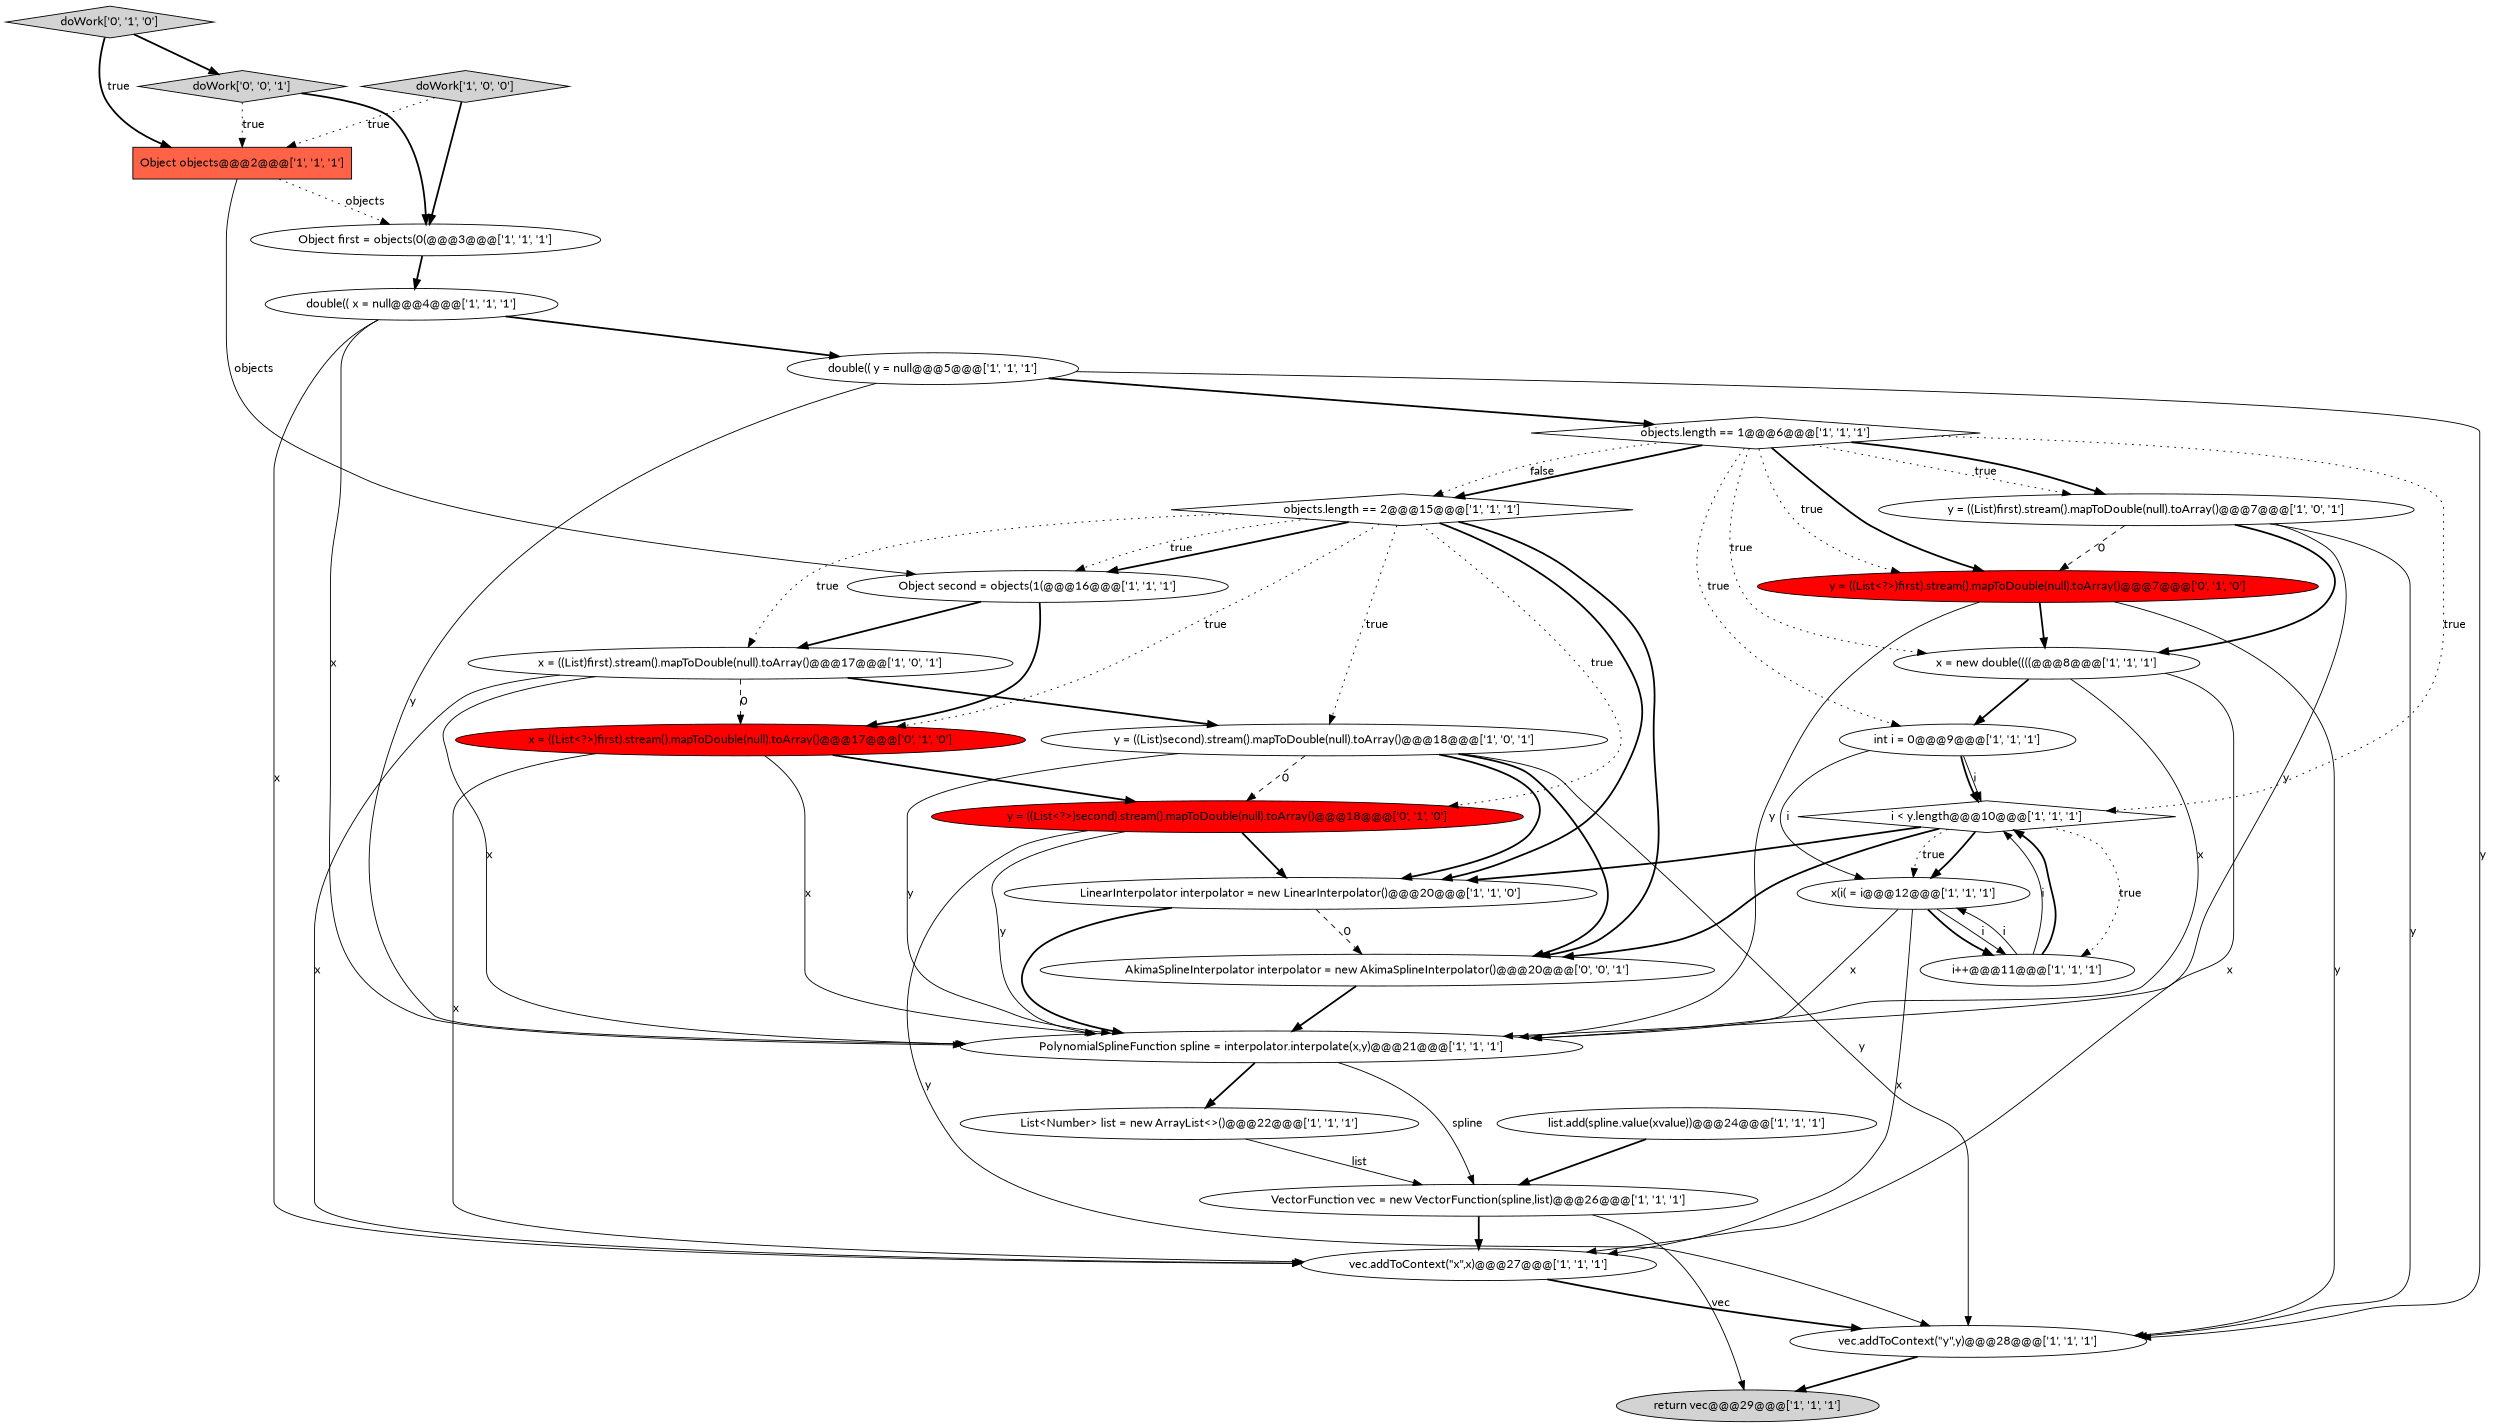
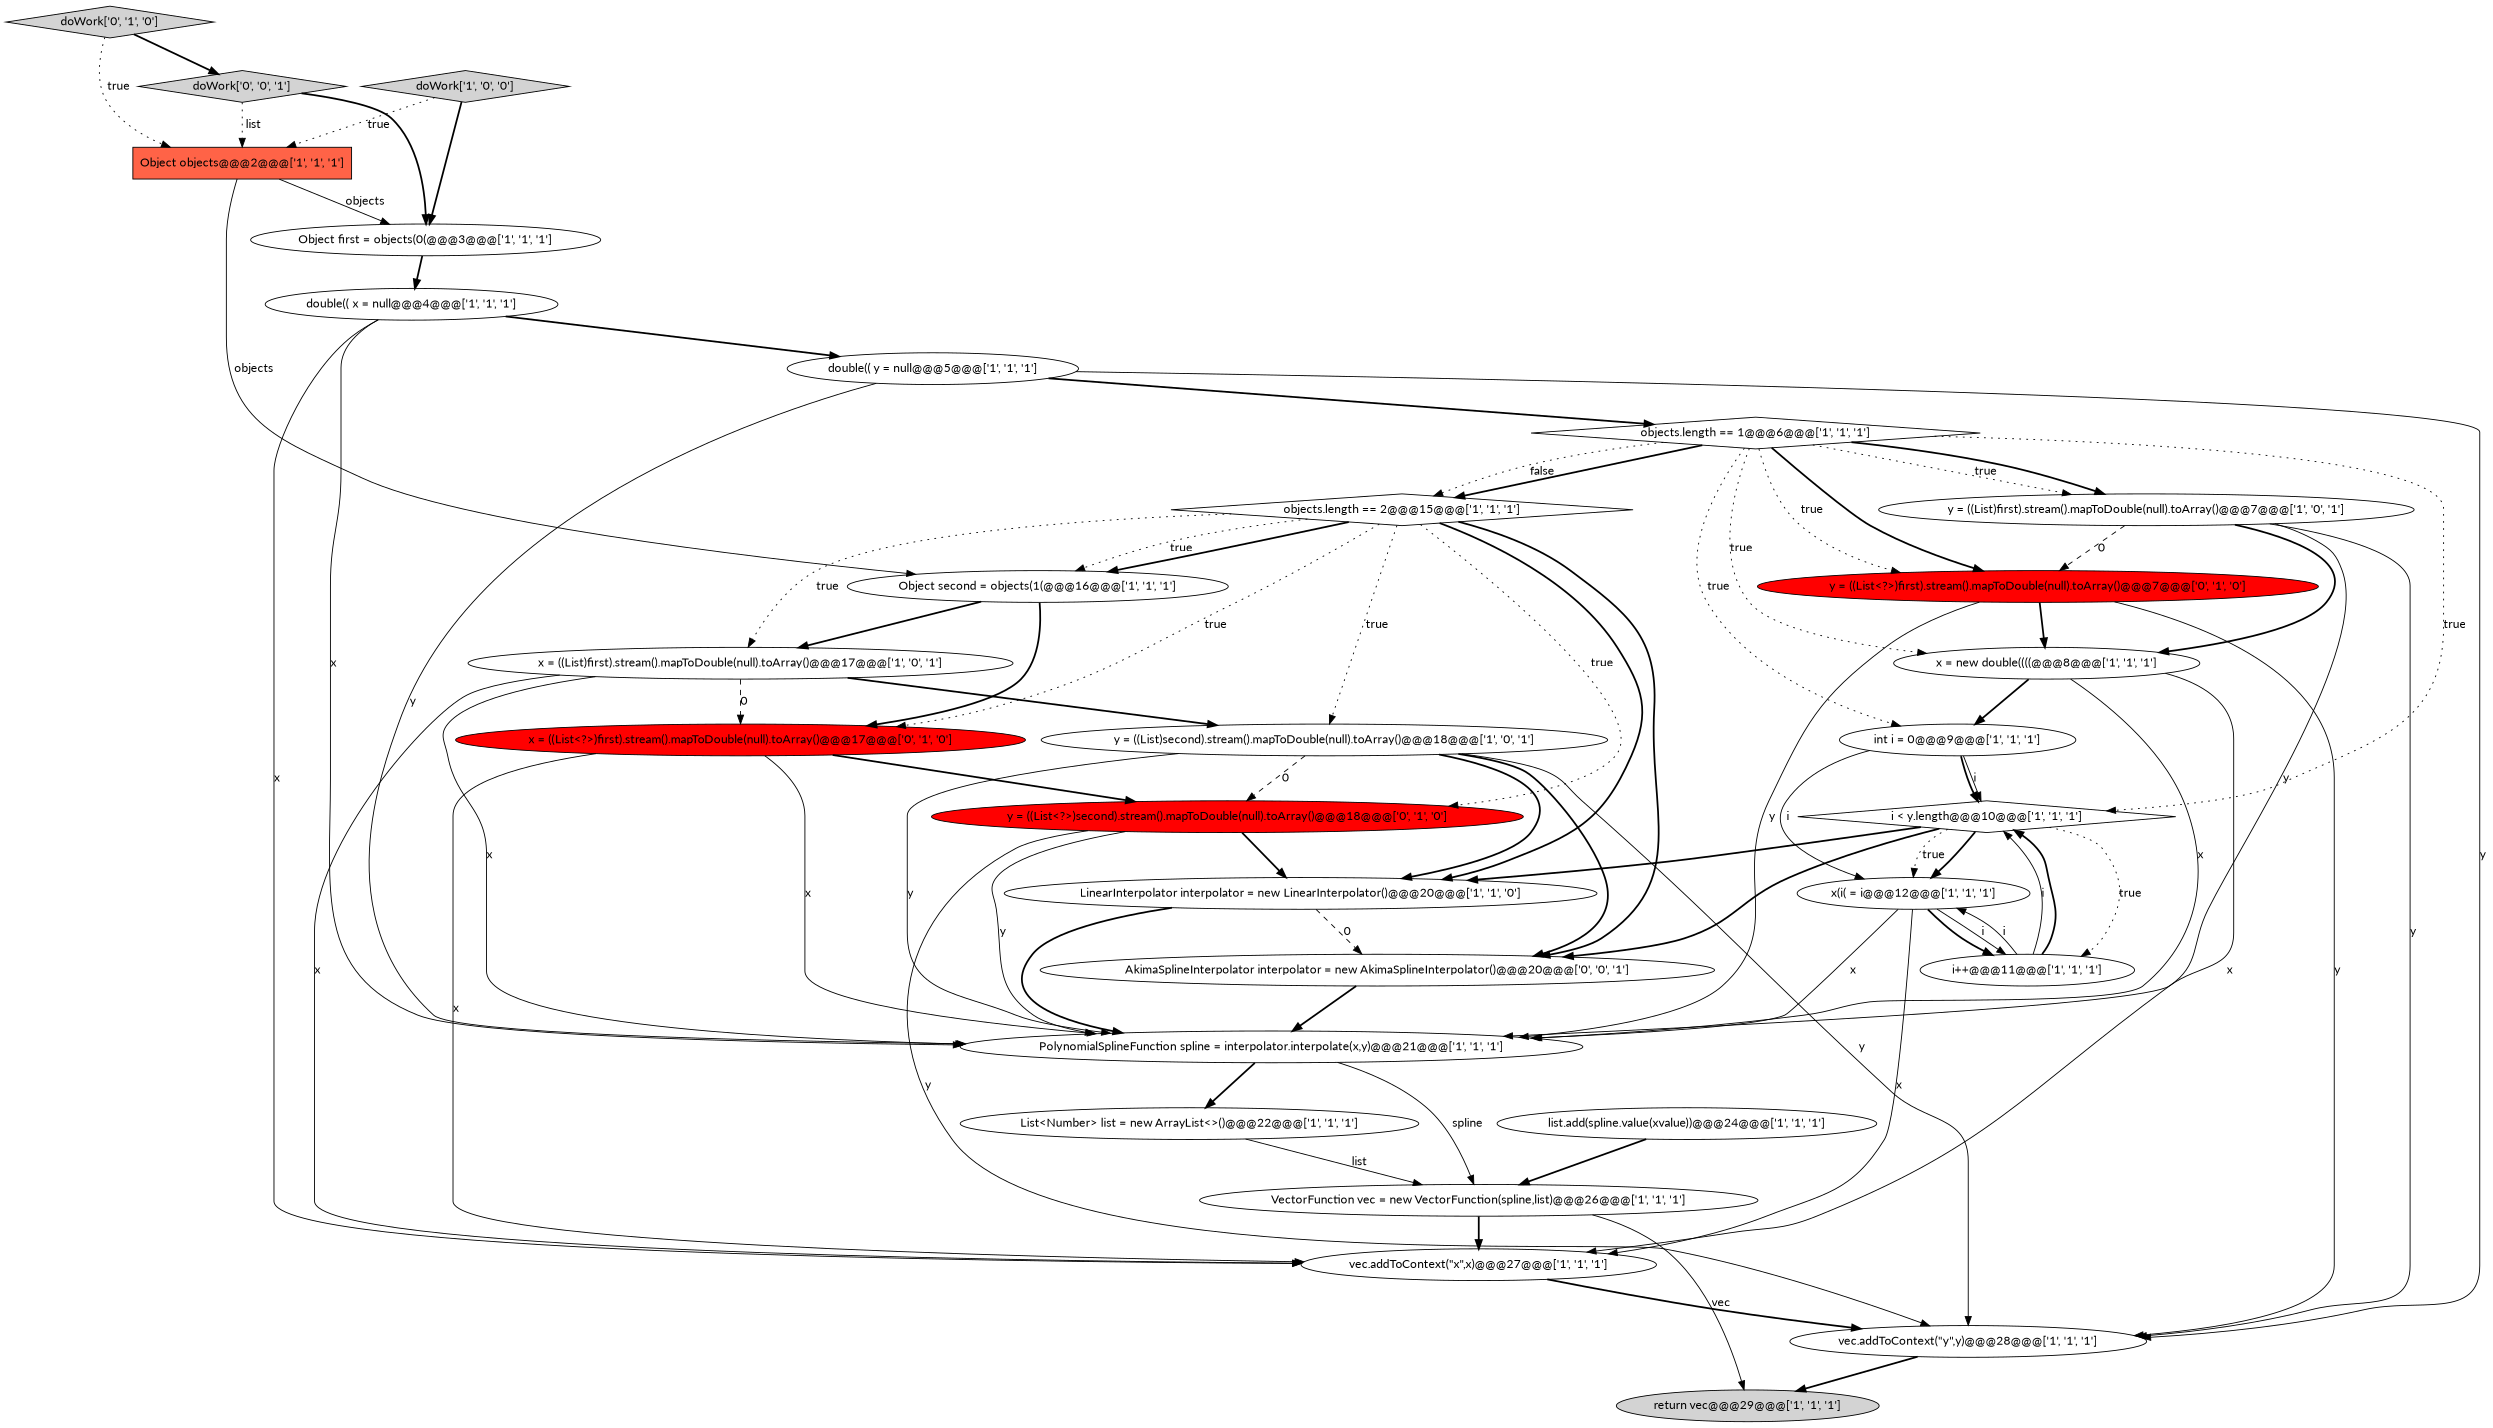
(108, 104) -> (108, 104)
(254, 125) -> (254, 125)
(330, 200) -> (330, 200)
